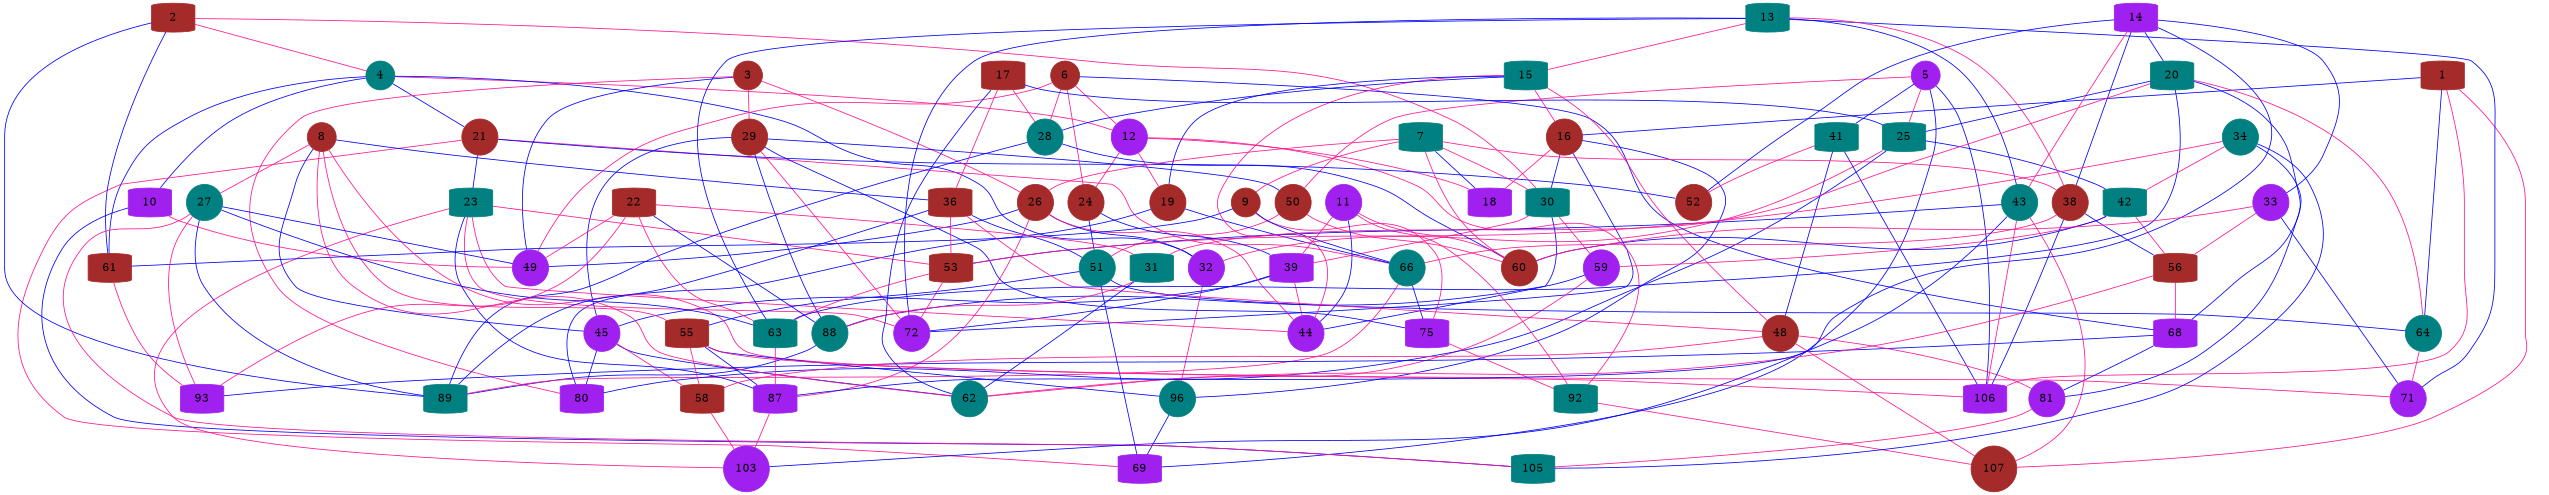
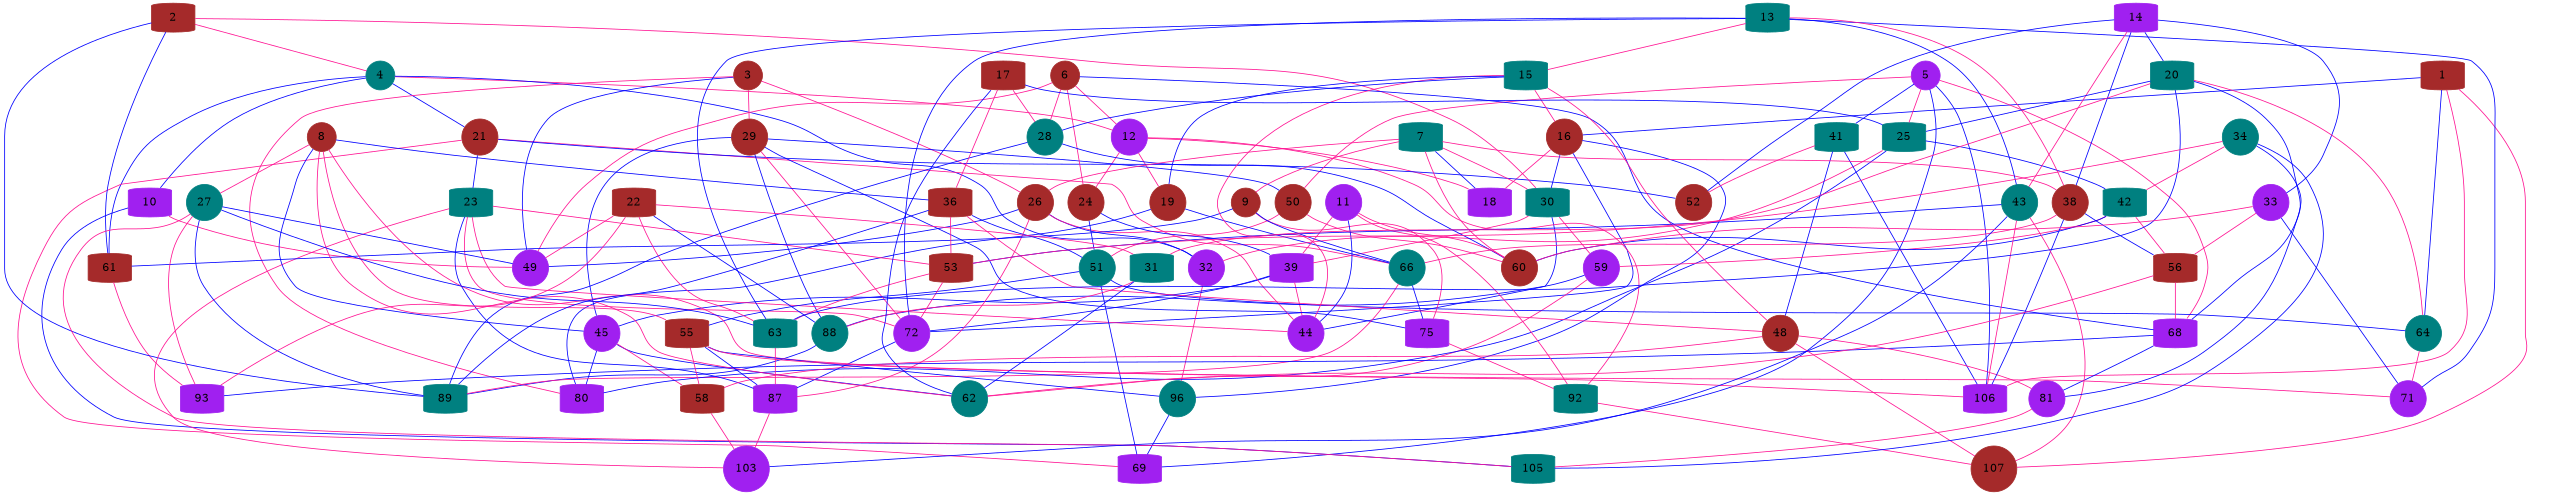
none -> (2112, 156)
(1924, 275) -> (861, 358)
